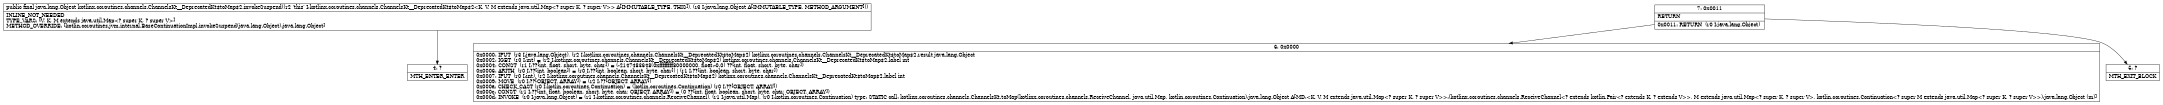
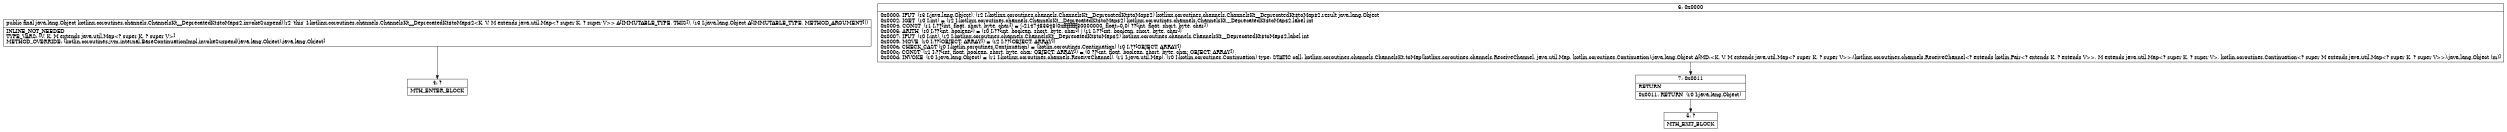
(1584, 34) -> (1691, 67)
(437, 76) -> (437, 91)
